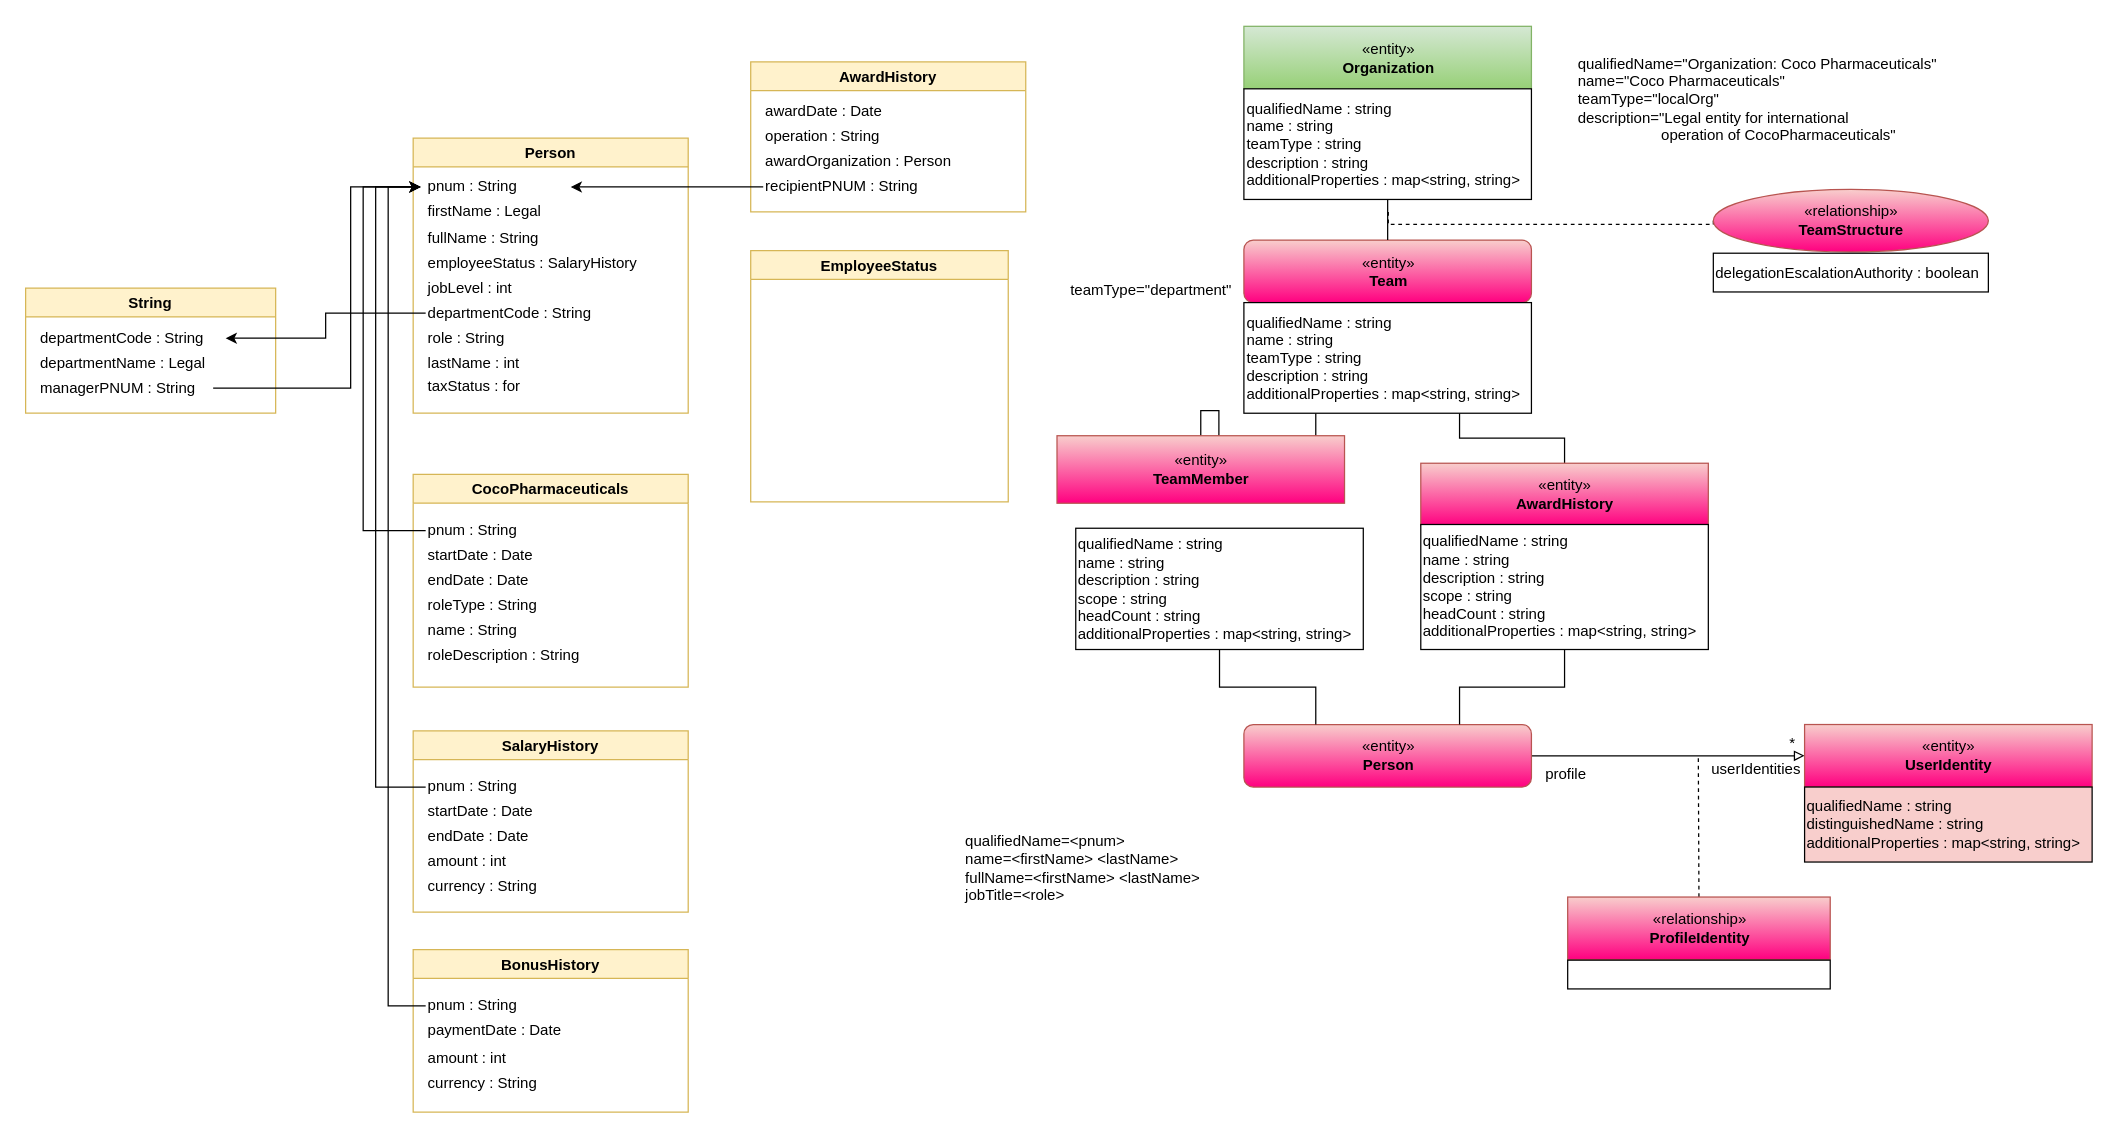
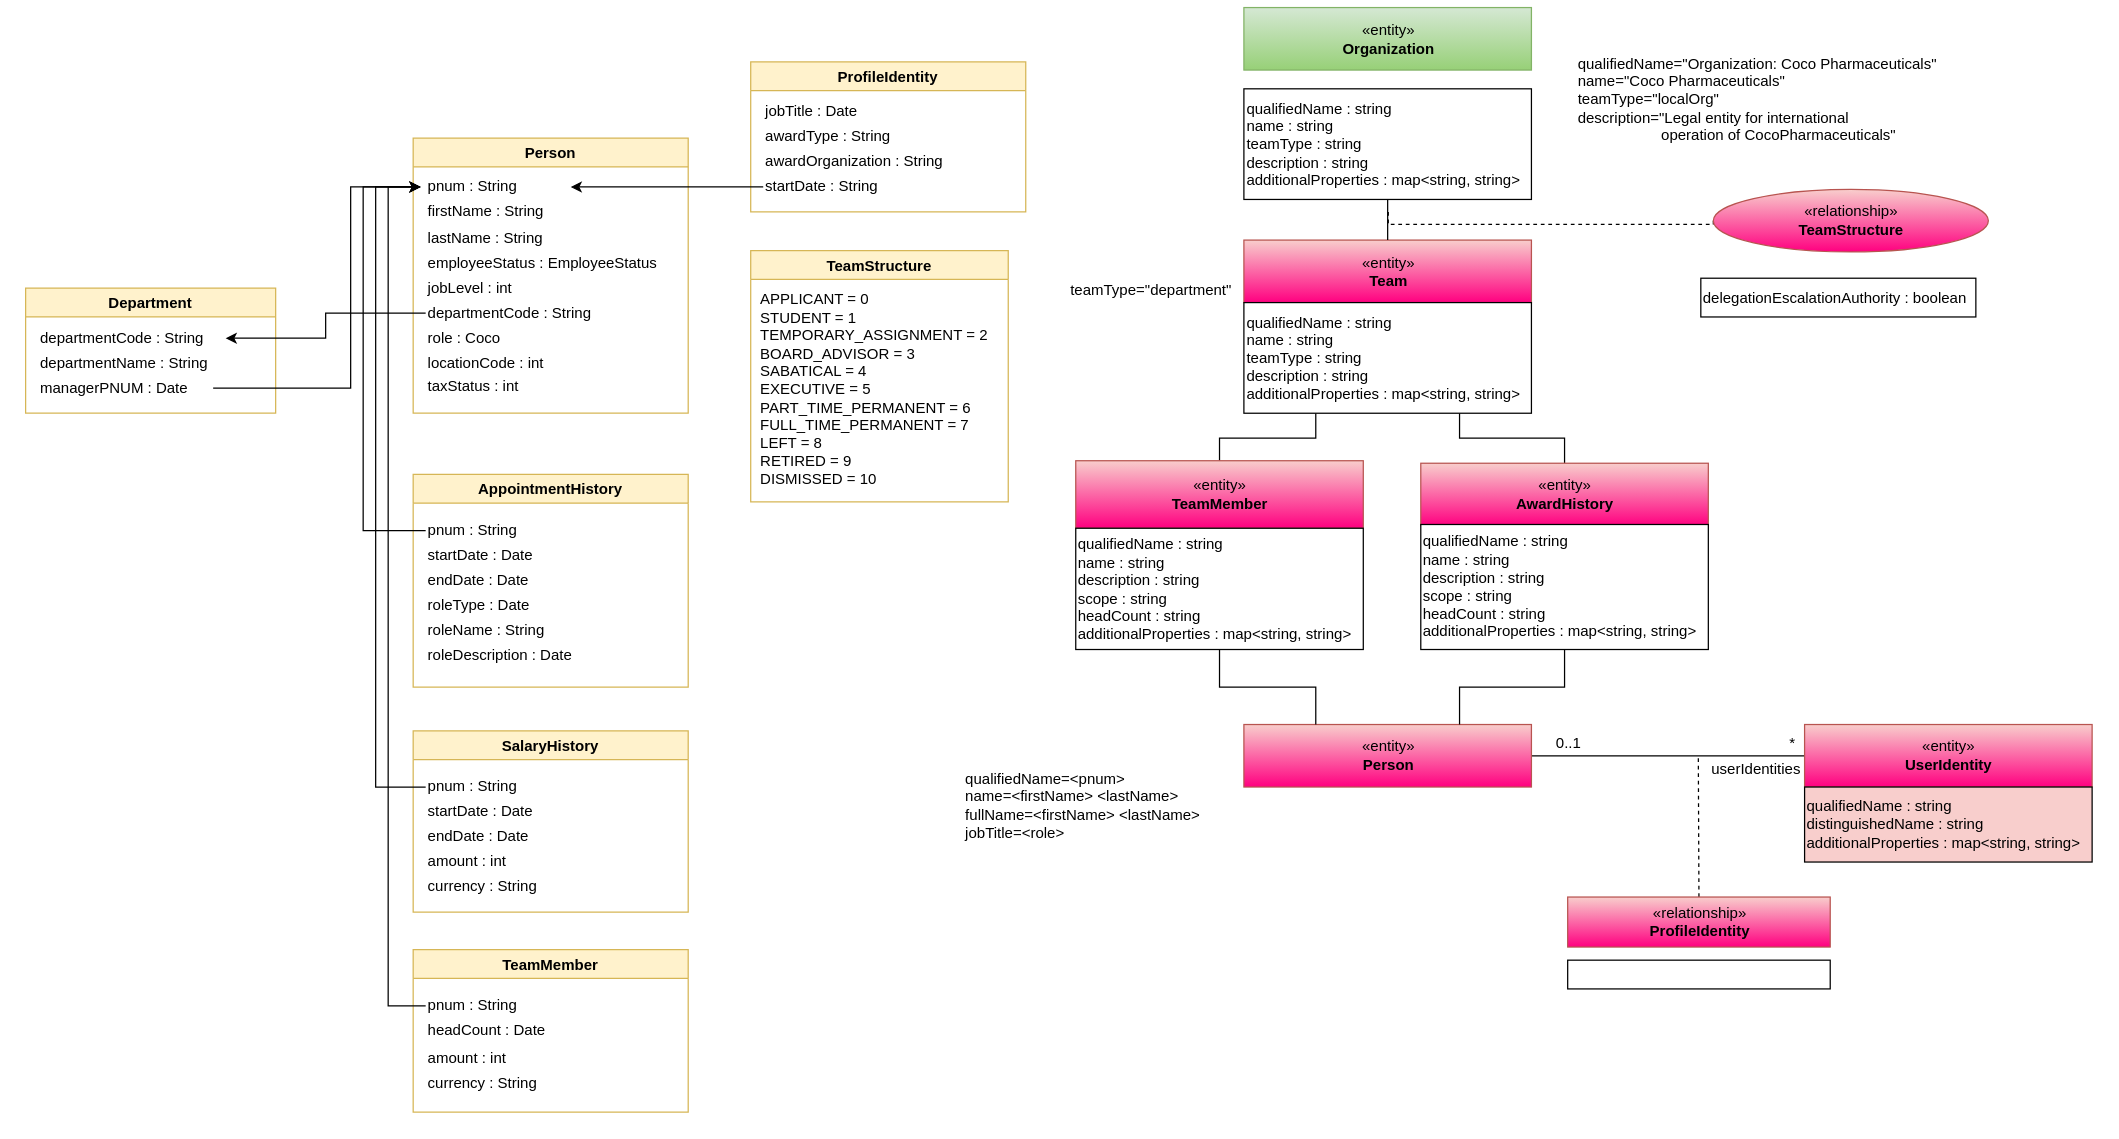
(1388, 58) -> (1388, 39)
(888, 77) -> (888, 77)
(827, 112) -> (819, 112)
(831, 137) -> (833, 137)
(865, 162) -> (863, 162)
(846, 187) -> (833, 187)
(490, 212) -> (494, 212)
(488, 238) -> (490, 238)
(542, 263) -> (549, 263)
(879, 266) -> (879, 266)
(1388, 271) -> (1388, 271)
(1851, 273) -> (1838, 298)
(150, 303) -> (150, 303)
(473, 338) -> (467, 338)
(125, 363) -> (129, 363)
(477, 363) -> (492, 363)
(485, 387) -> (483, 387)
(117, 388) -> (110, 388)
none -> (883, 389)
(1201, 469) -> (1219, 494)
(550, 489) -> (550, 489)
(490, 606) -> (483, 606)
(475, 631) -> (490, 631)
(515, 656) -> (509, 656)
none -> (1568, 743)
(1388, 756) -> (1388, 756)
(1793, 756) -> (1797, 756)
(1574, 774) -> none
(1088, 868) -> (1088, 806)
(1699, 928) -> (1699, 922)
(550, 964) -> (550, 964)
(498, 1031) -> (489, 1031)
